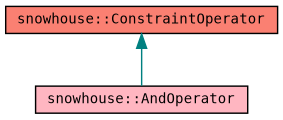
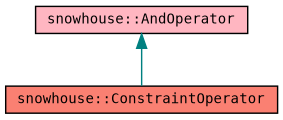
(142, 67) -> (142, 67)
